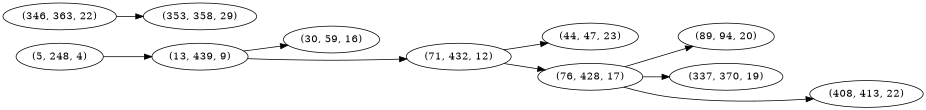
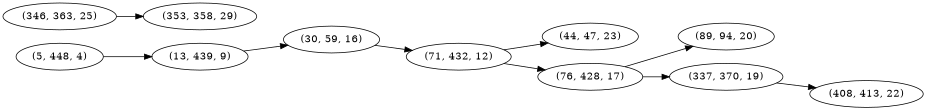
(60, 16) -> (60, 16)
(60, 57) -> (60, 57)
(323, 60) -> (390, 47)
(714, 100) -> (792, 85)
